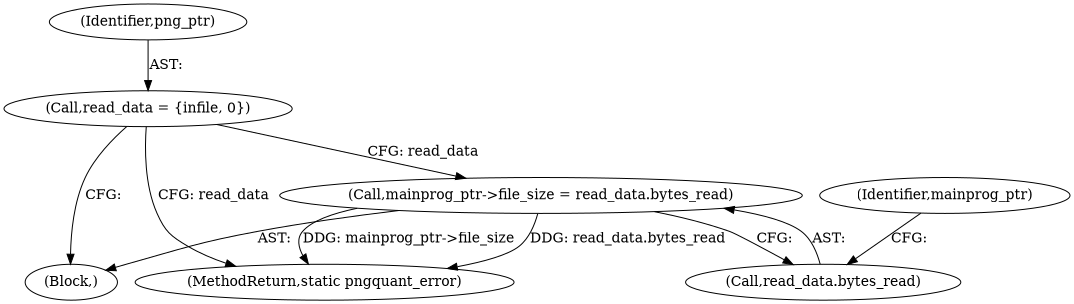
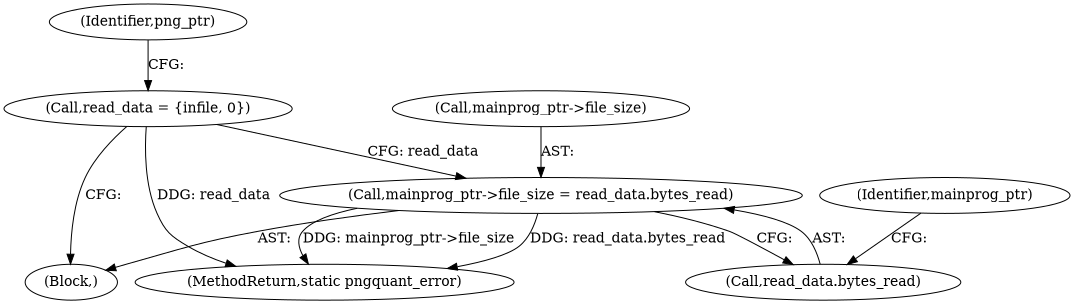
(169, 65) -> (169, 65)
none -> (541, 109)
(214, 195) -> (214, 195)
